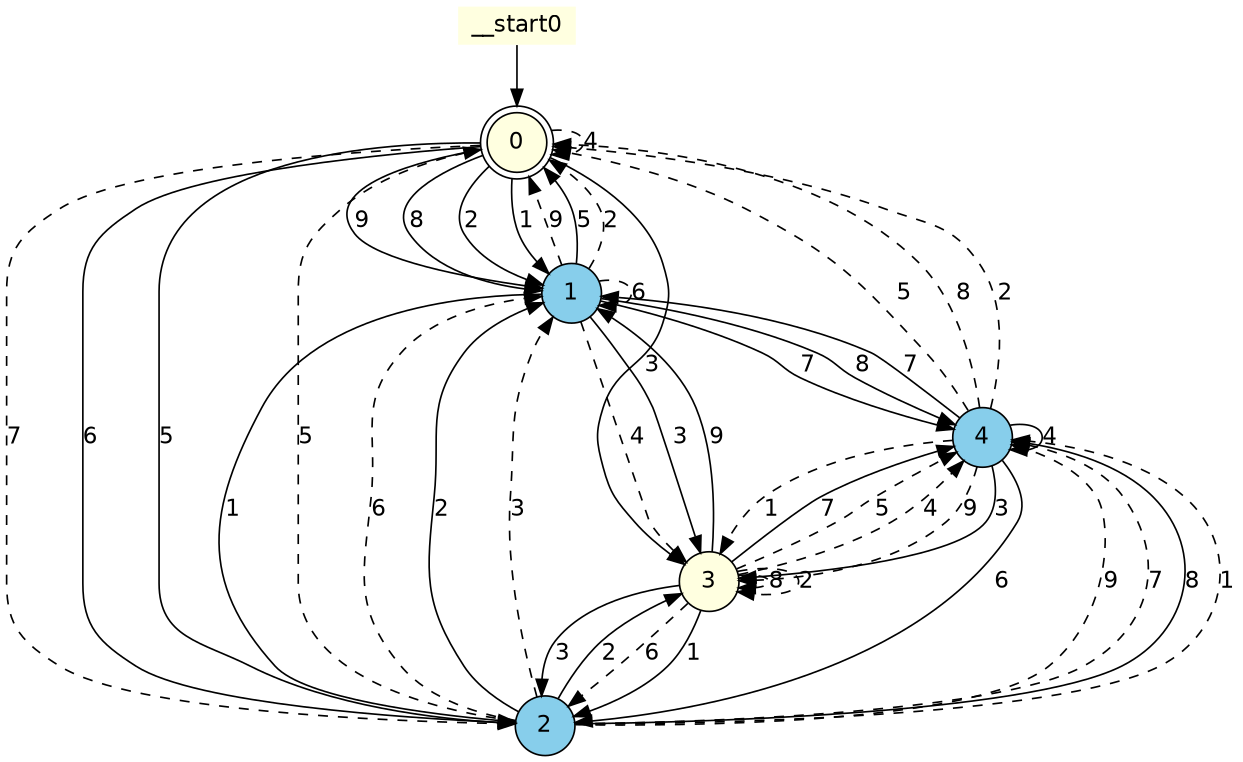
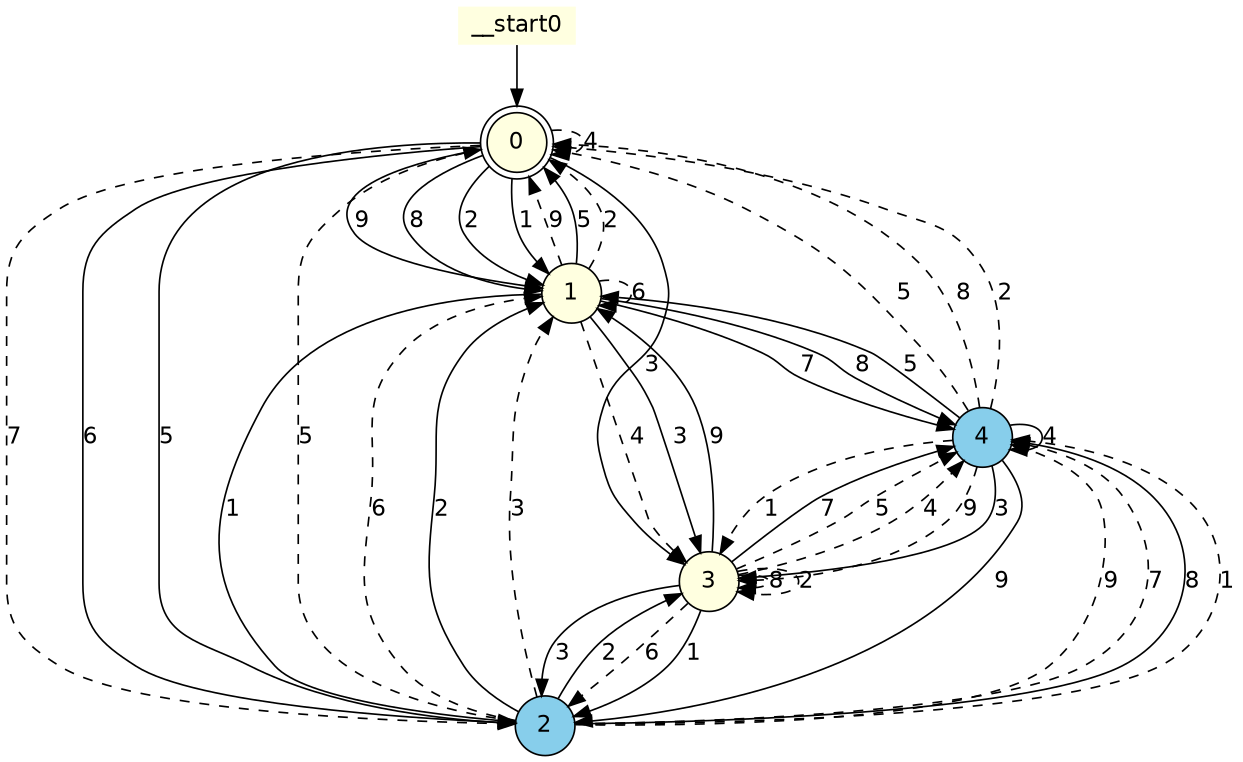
(572, 293) -> (572, 293)
(911, 365) -> (911, 365)
(1002, 582) -> (1002, 582)
